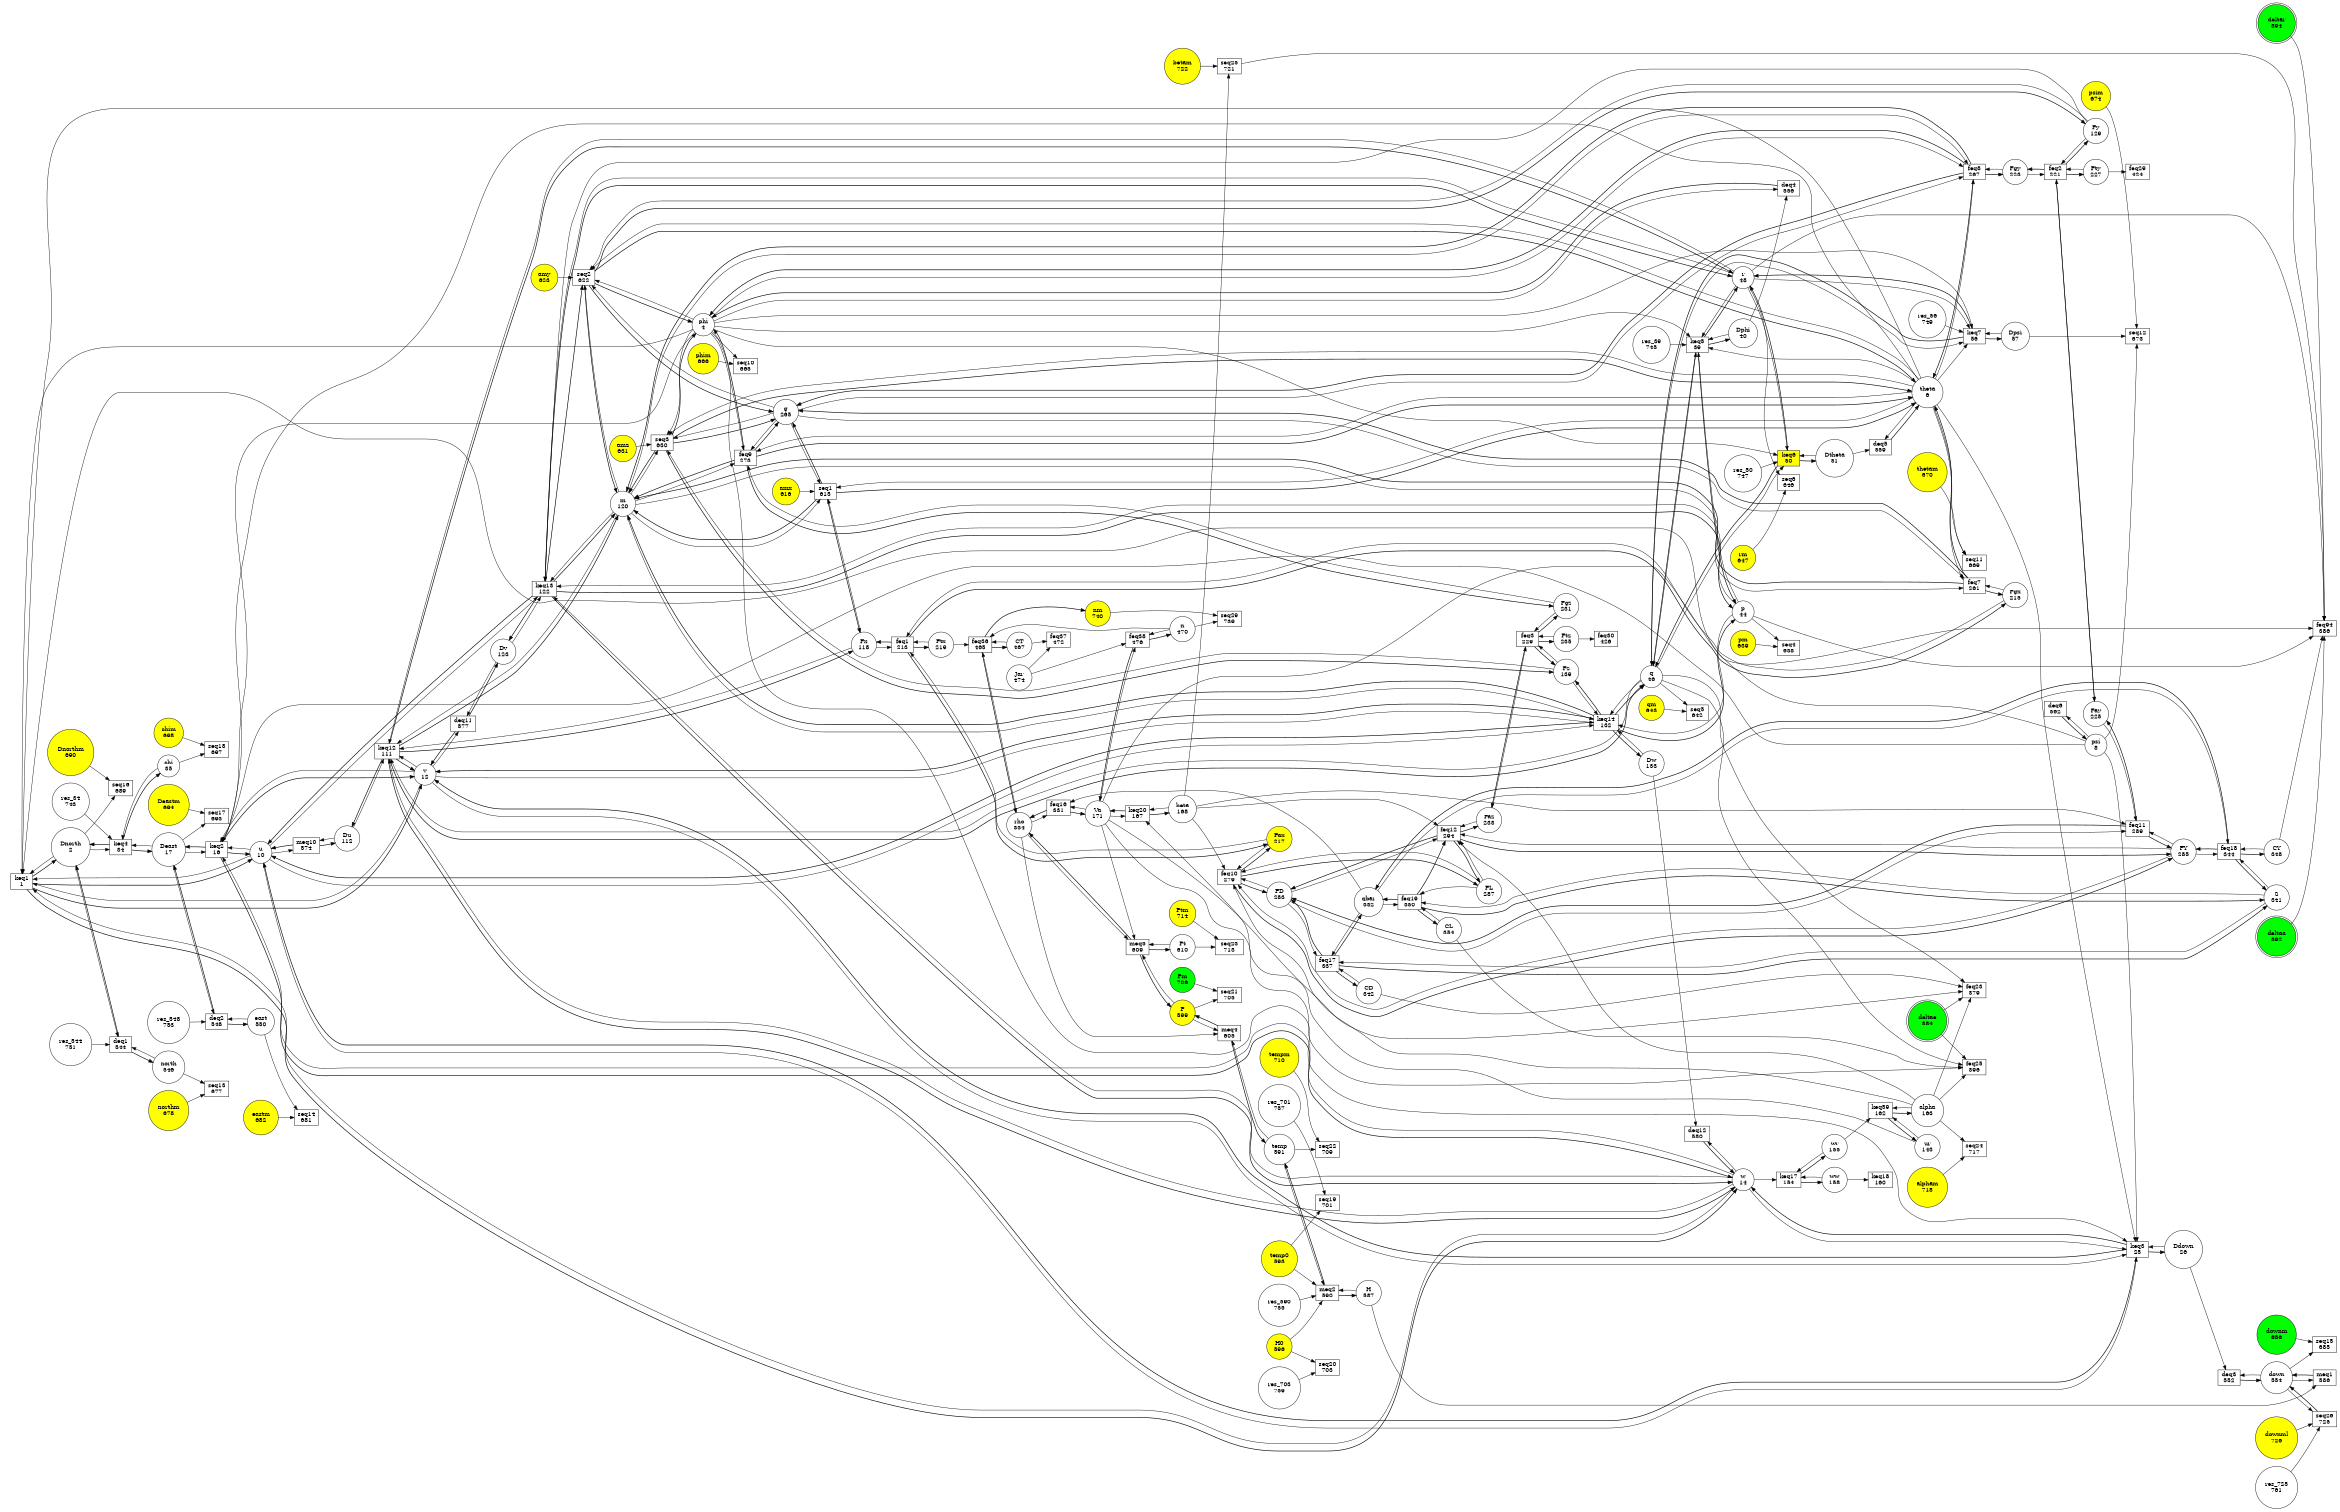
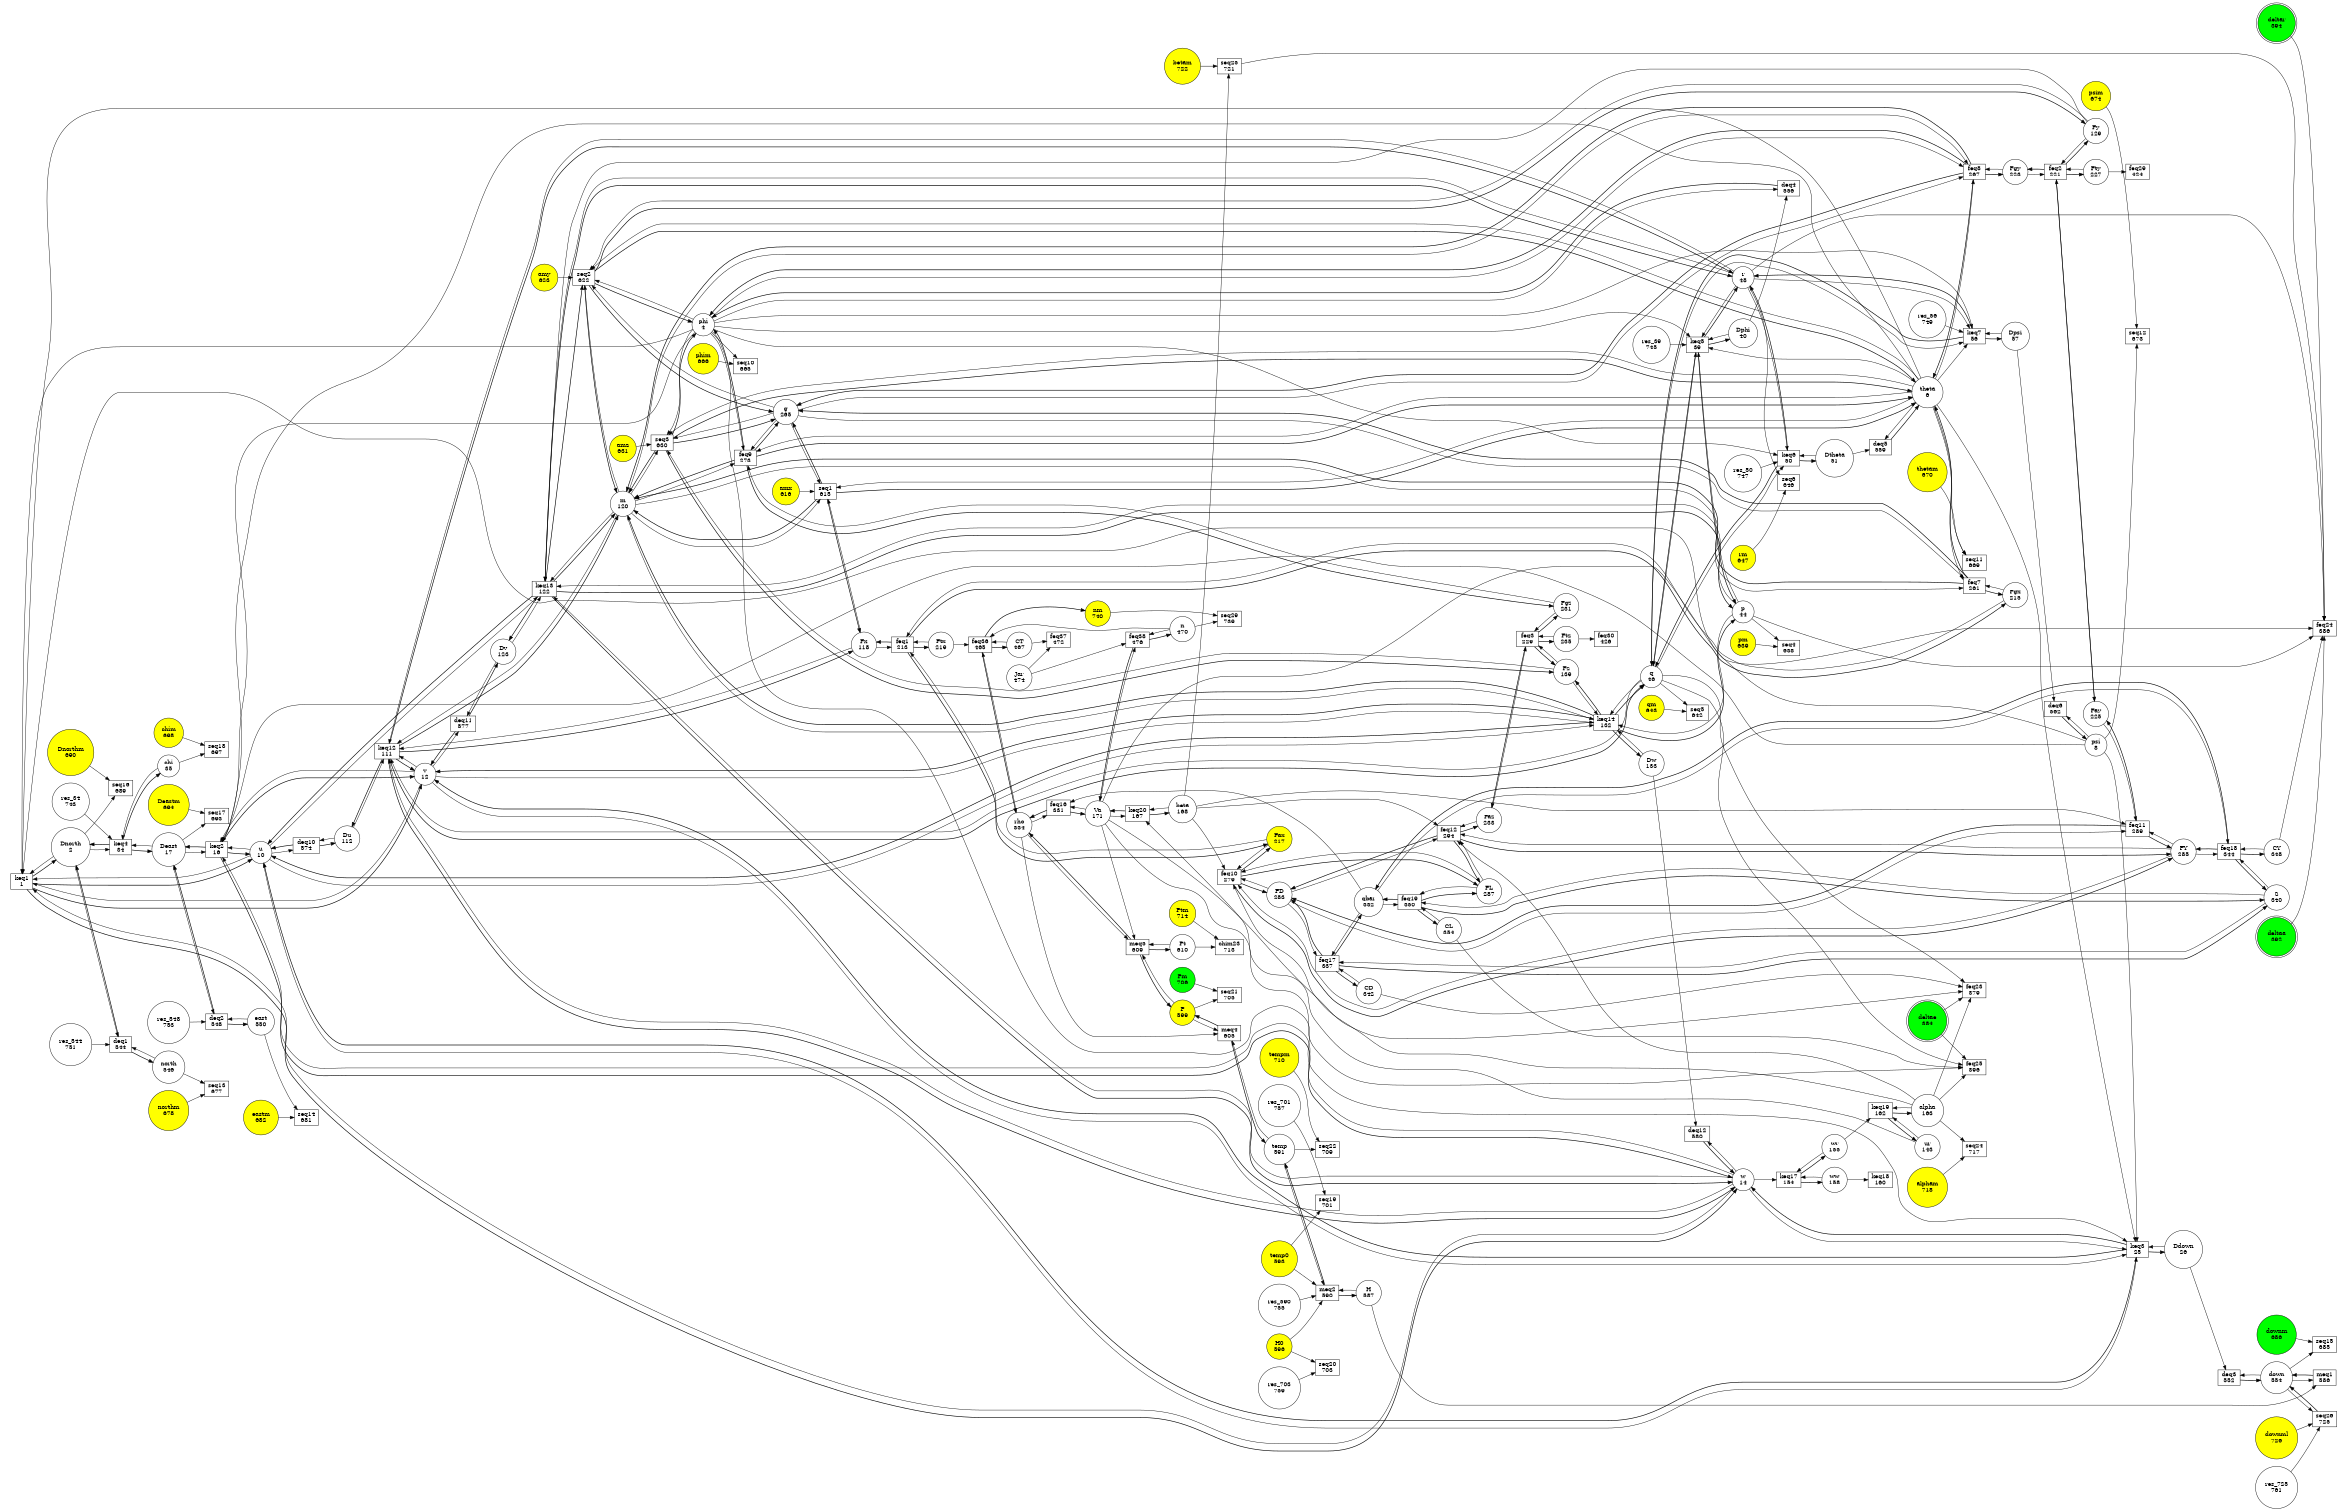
(2075, 336) -> (2035, 524)
(1789, 458) -> (1789, 458)
(2325, 628) -> (2325, 628)
(306, 845) -> (306, 845)
(1432, 870) -> (1446, 895)
(2277, 897) -> (2277, 897)
(1229, 947) -> (1229, 947)
(1880, 1111) -> (1880, 1111)
